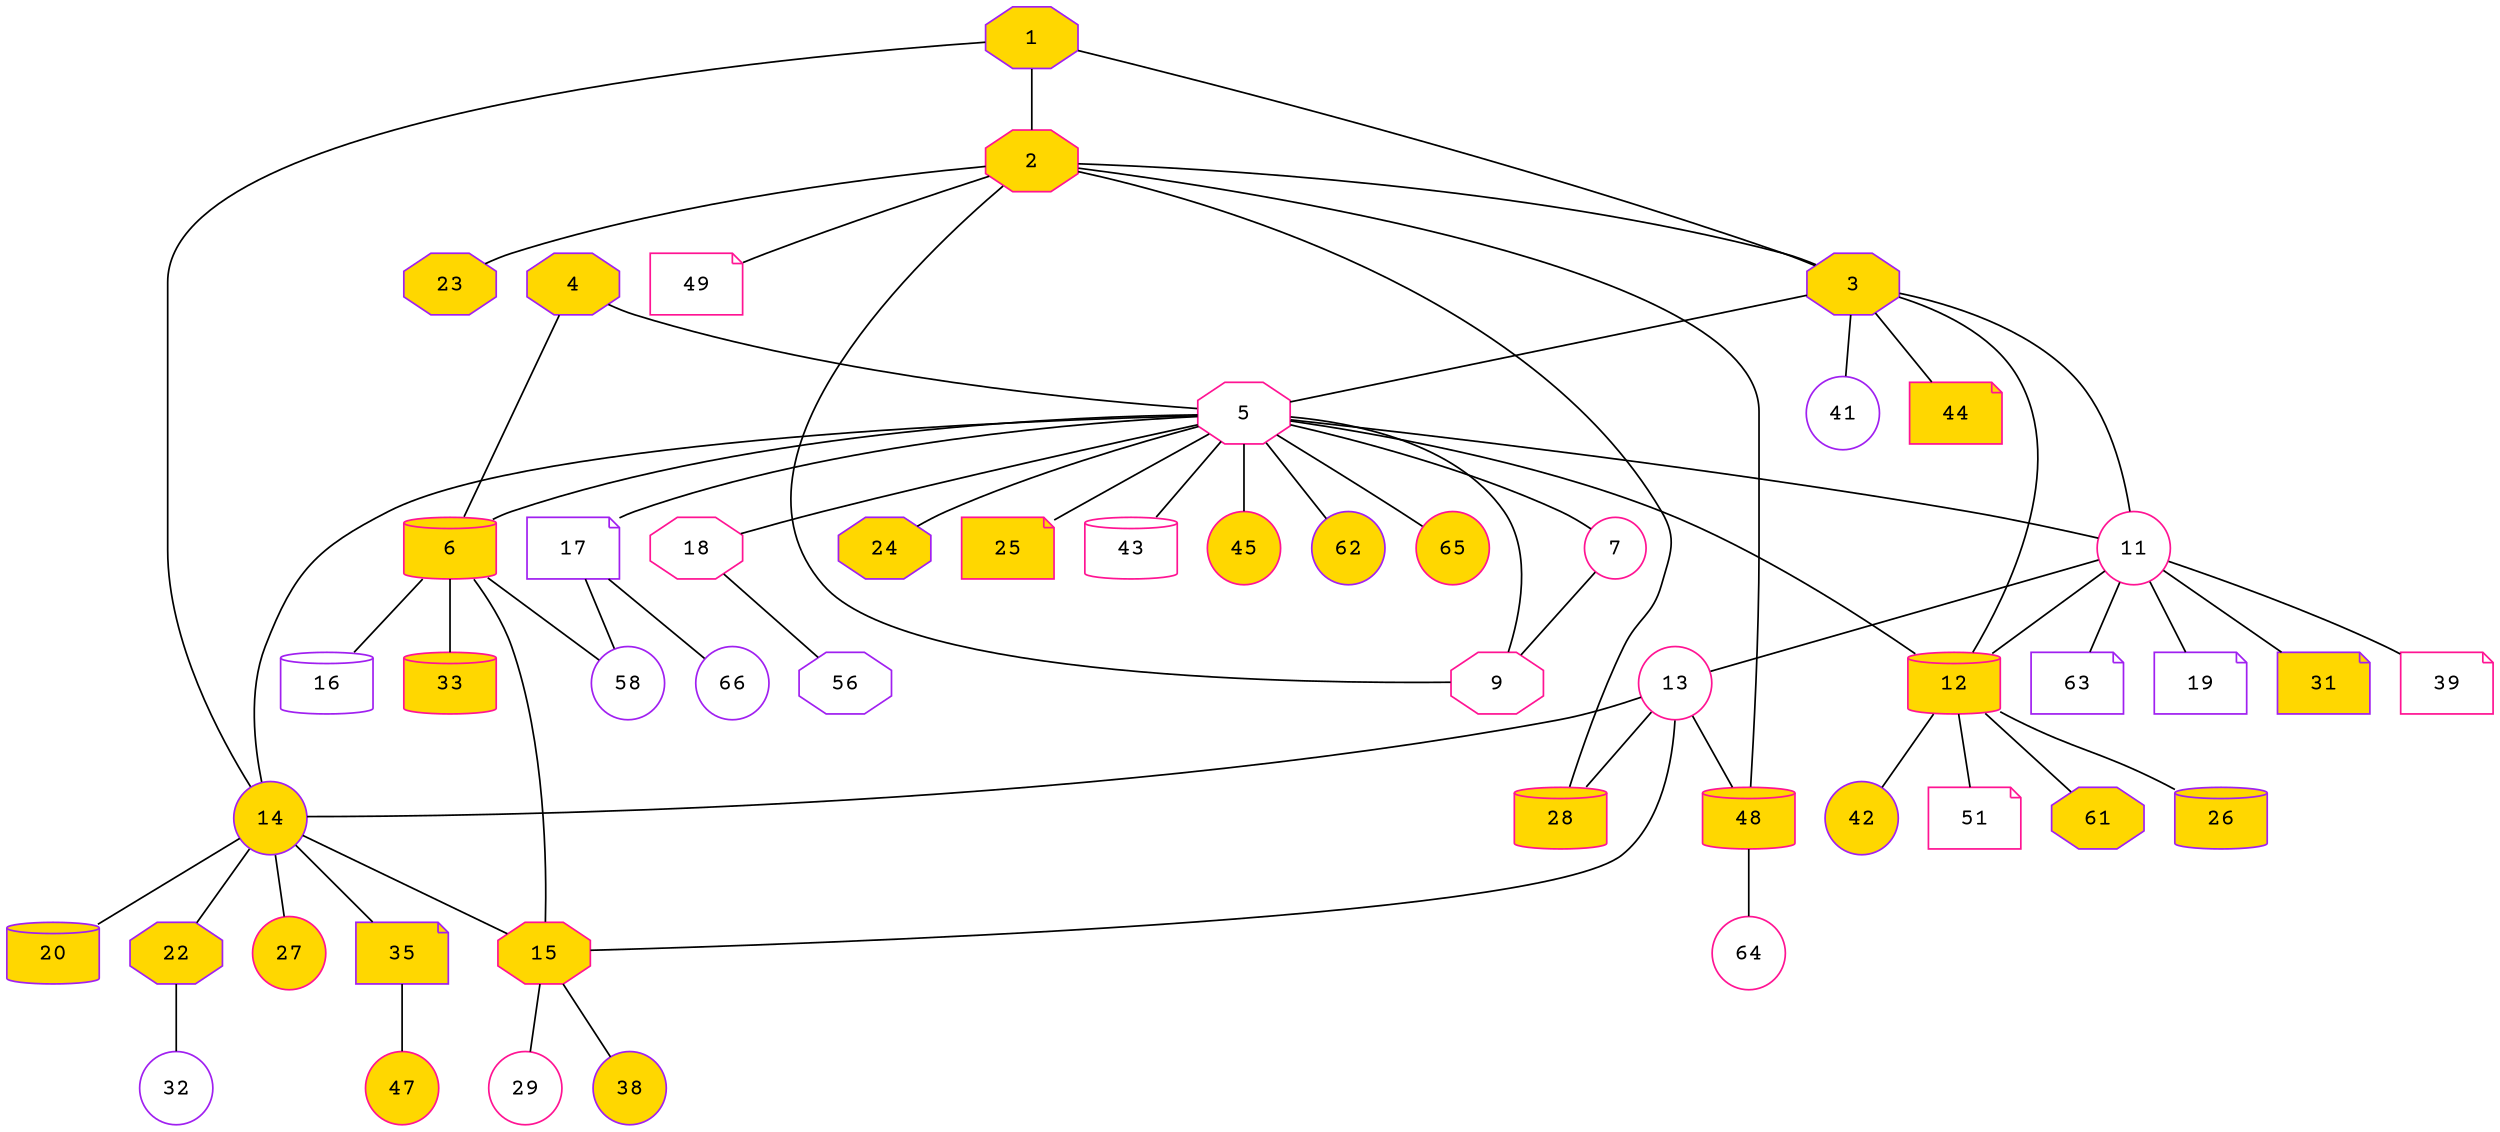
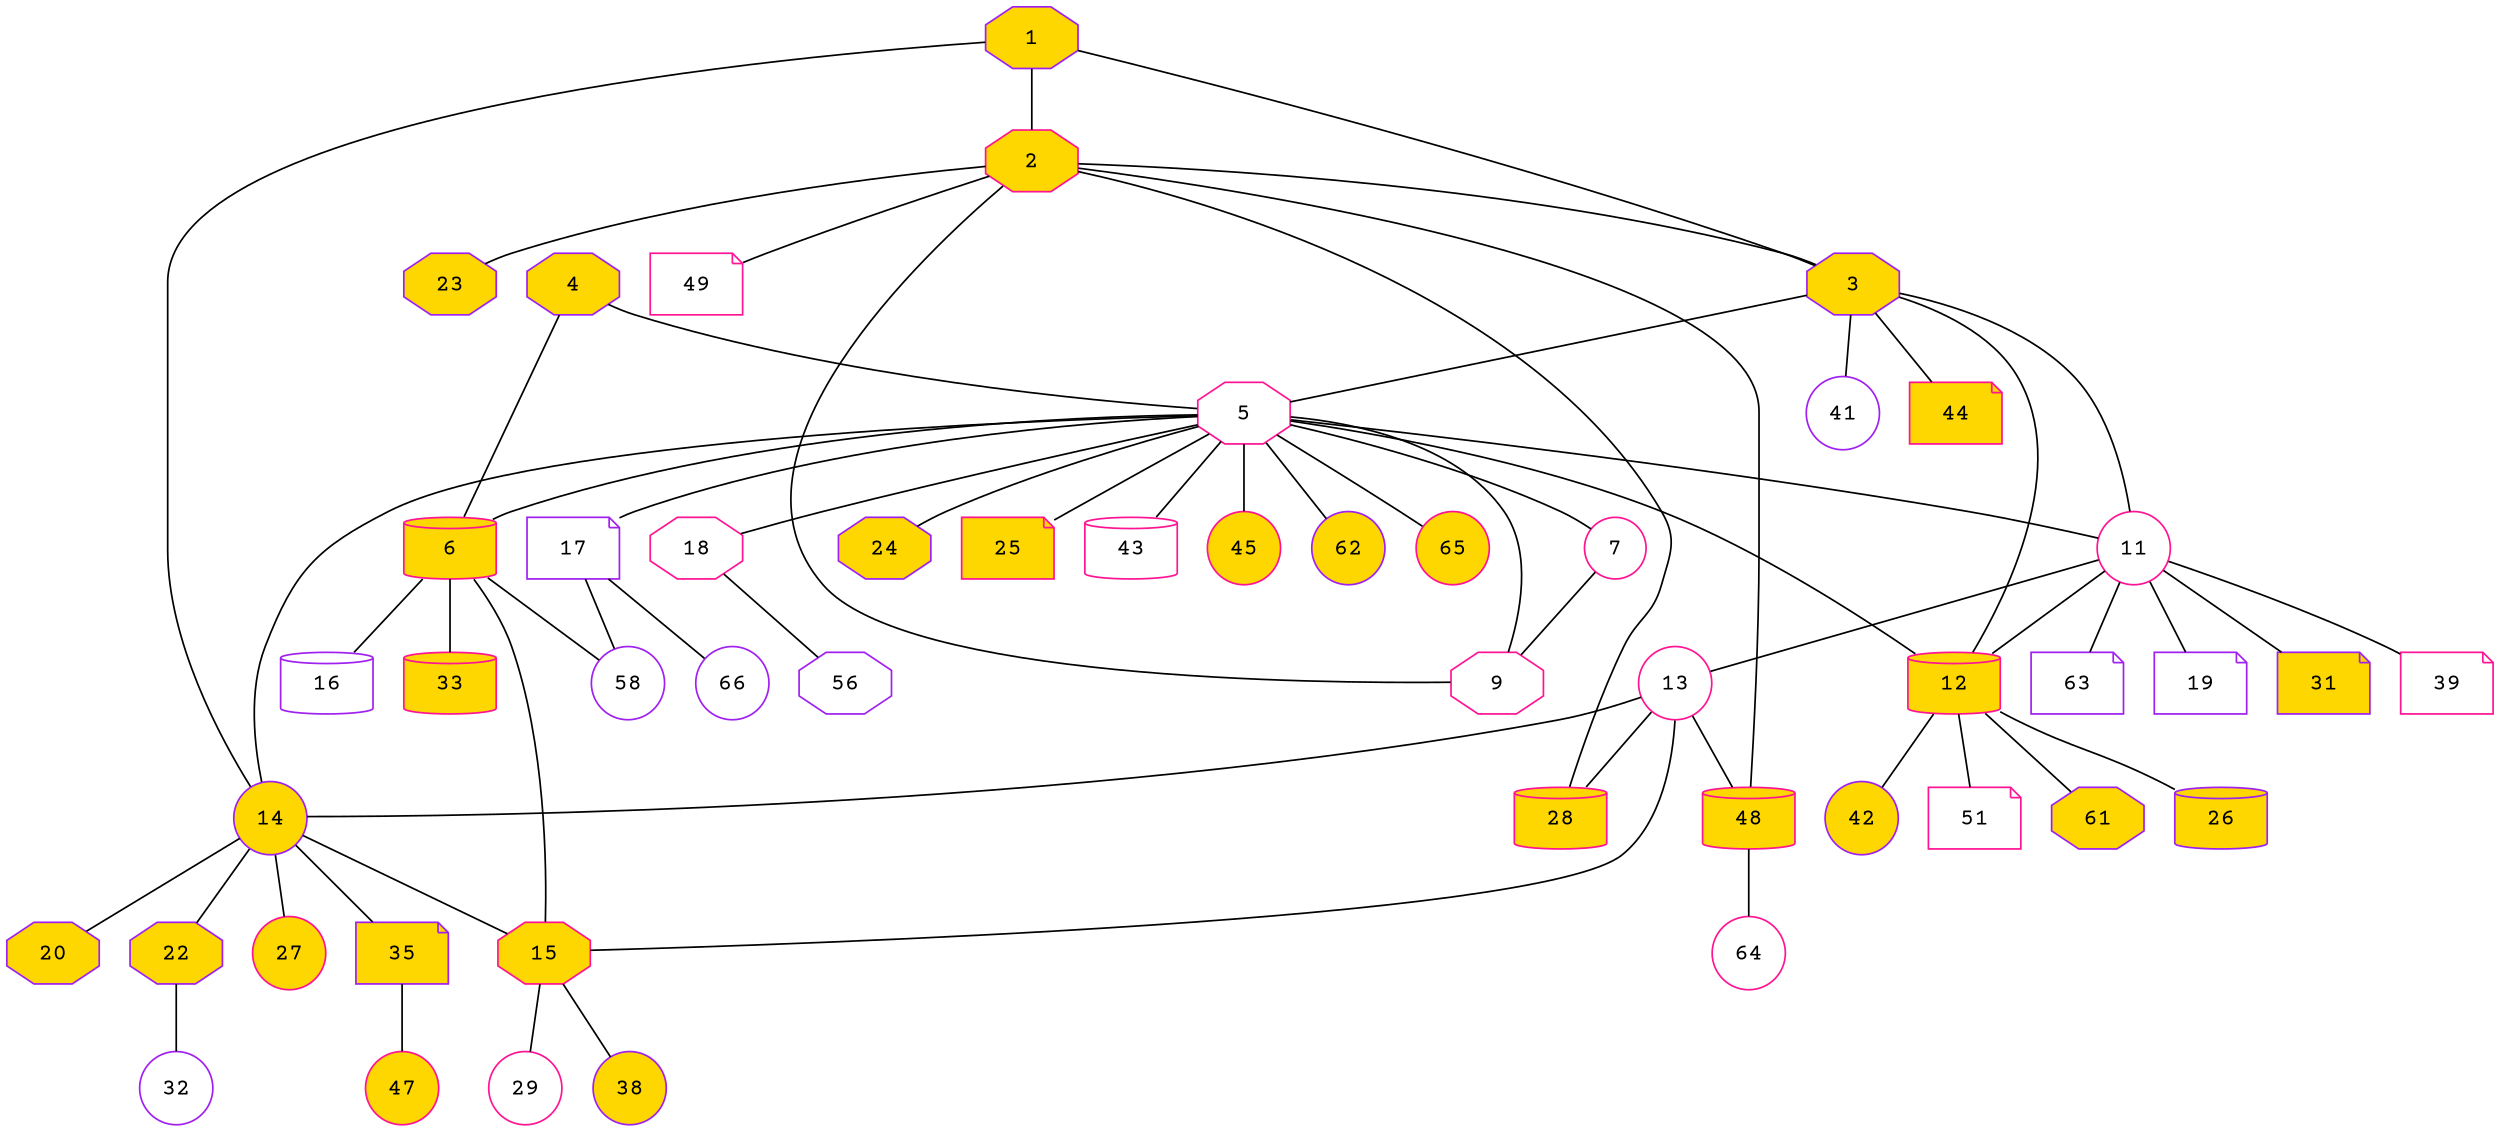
(53, 953) -> (53, 953)
